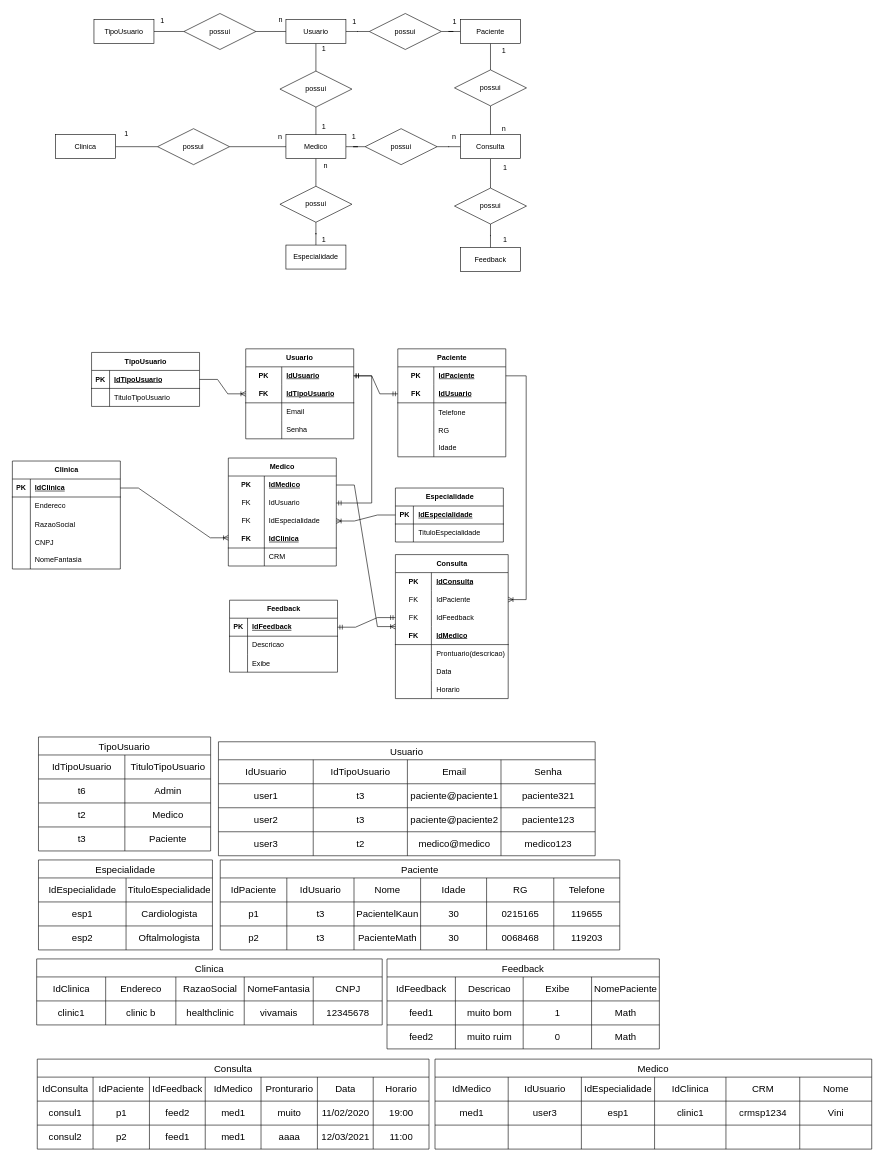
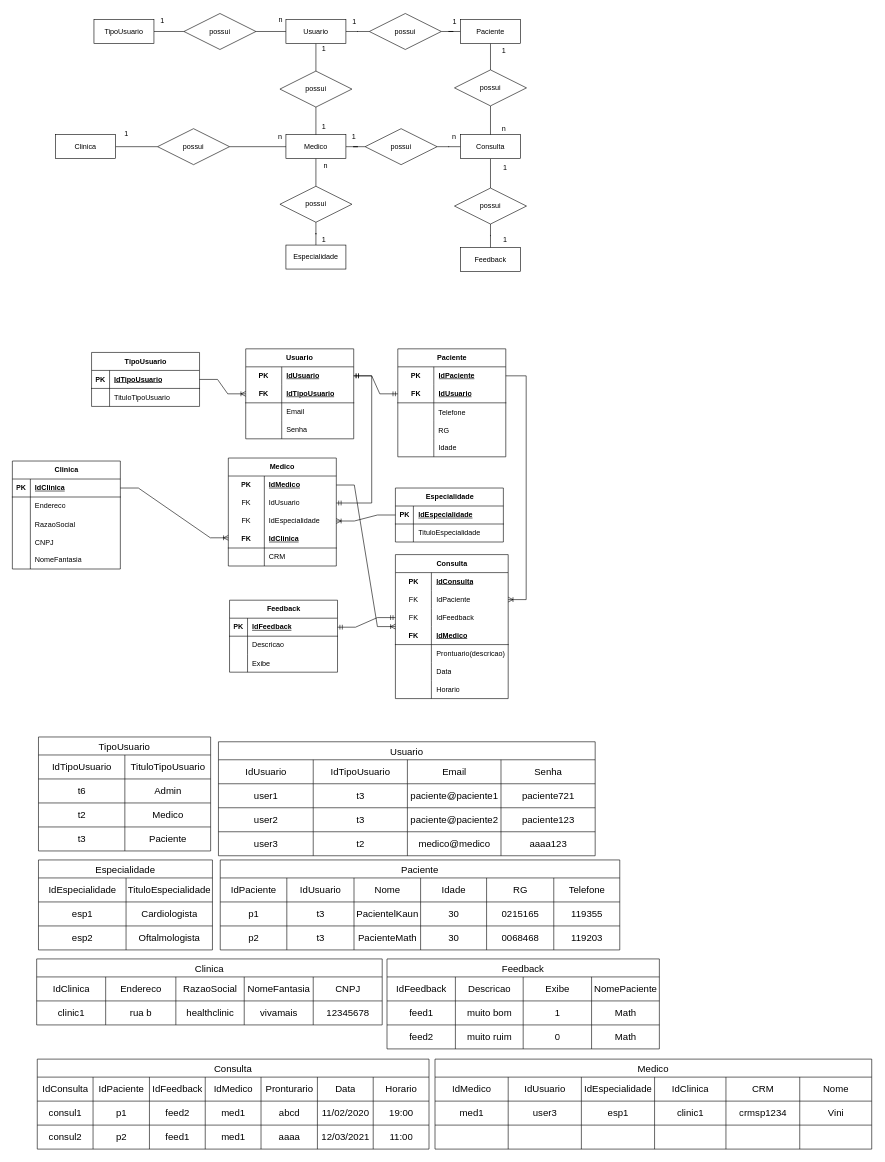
(548, 796) -> (548, 796)
(548, 844) -> (548, 844)
(587, 914) -> (587, 914)
(141, 1013) -> (141, 1013)
(290, 1113) -> (290, 1113)
